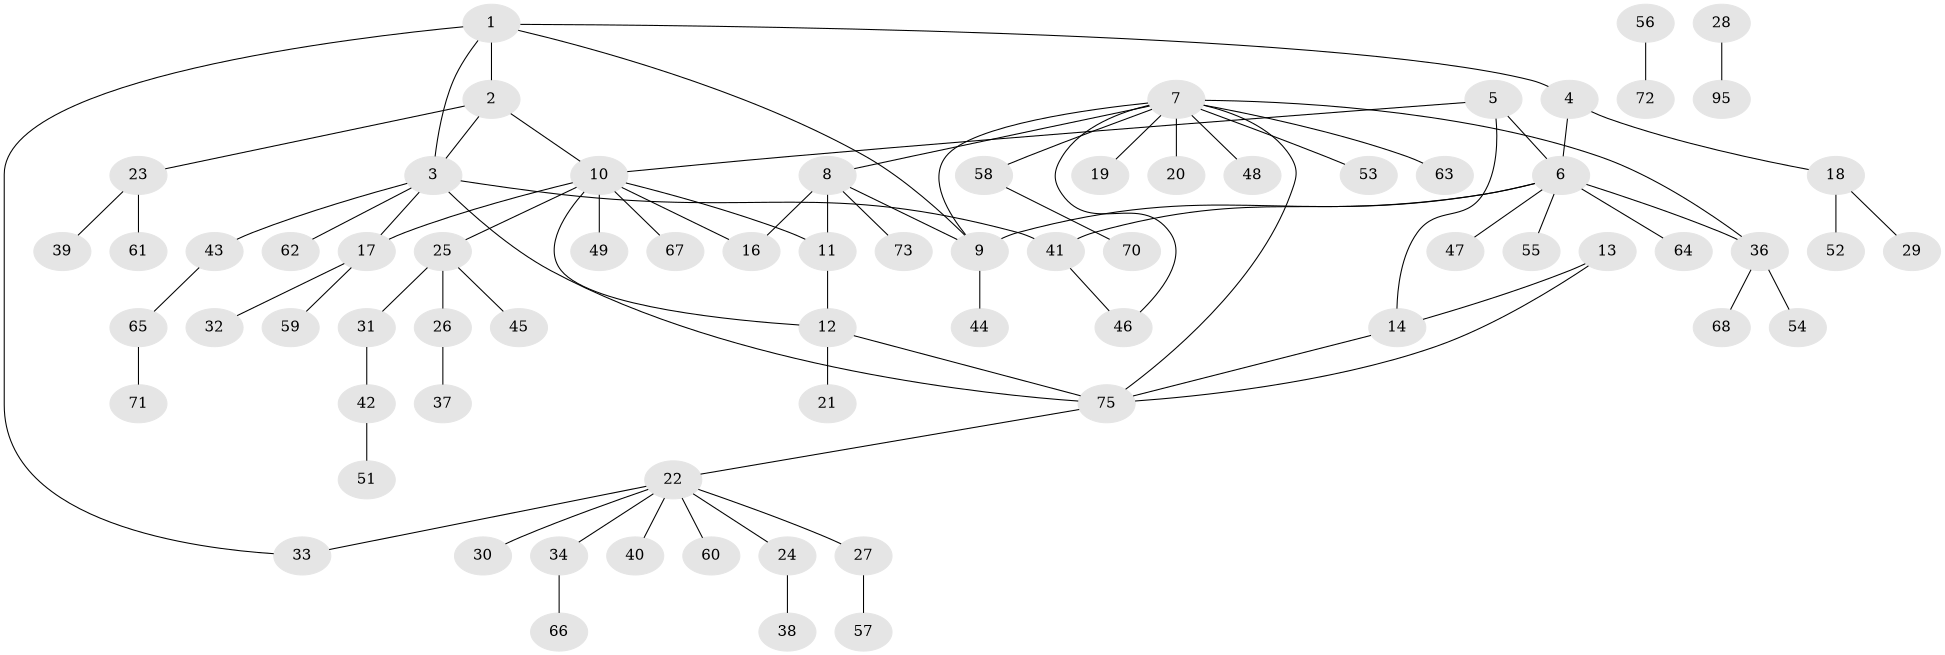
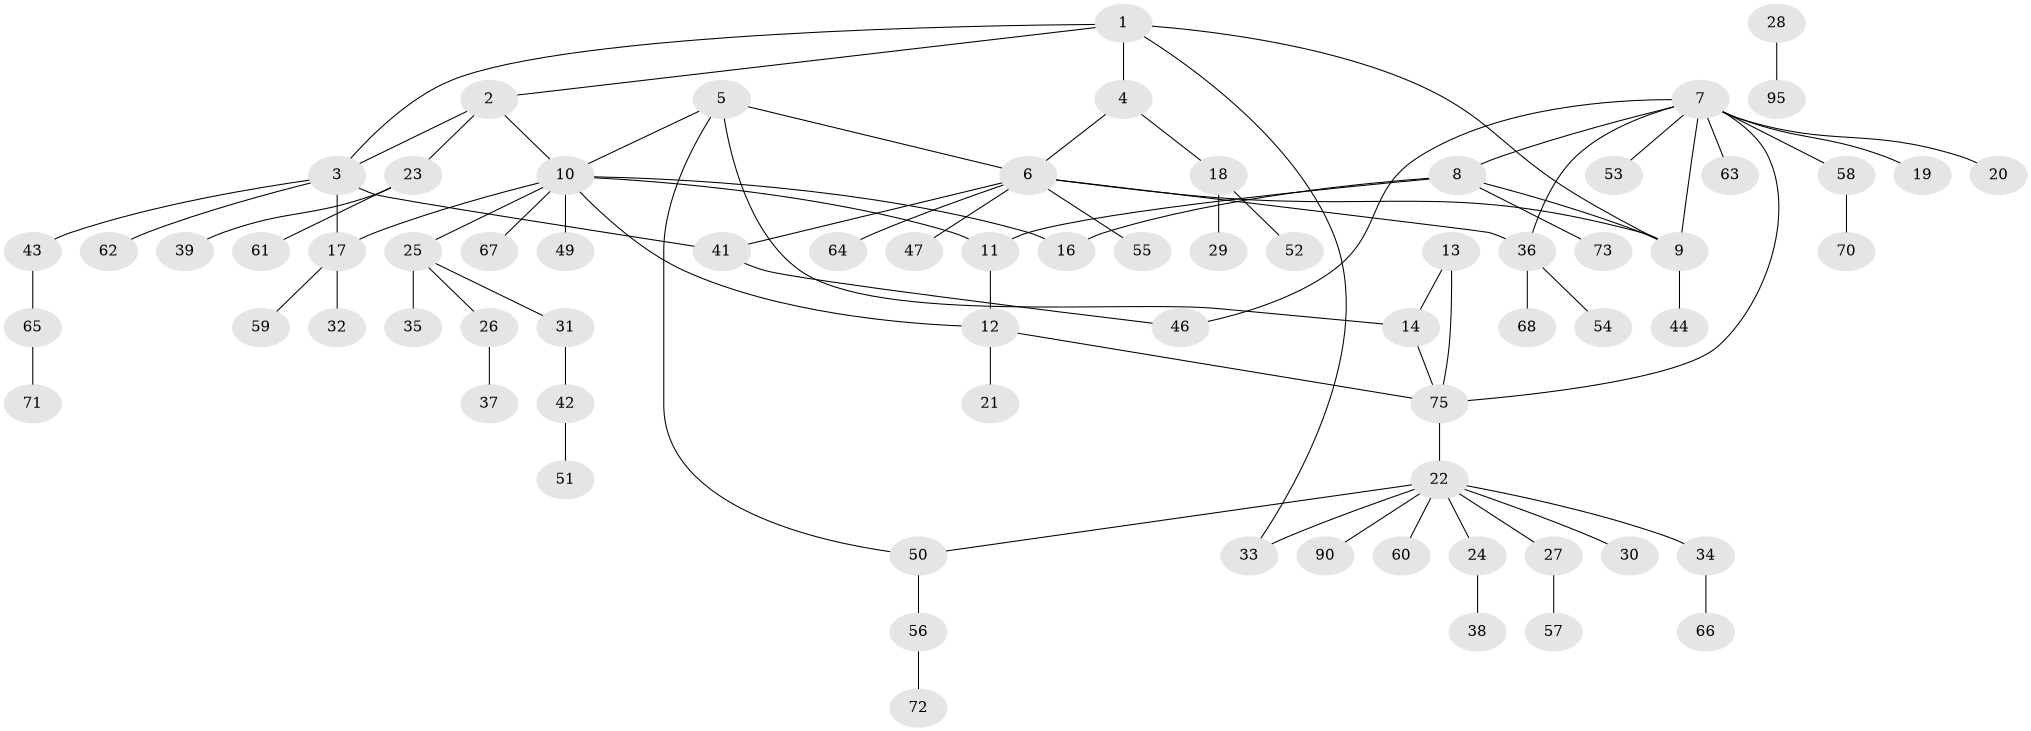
(1252, 175) -> none
(519, 328) -> (413, 328)
(745, 345) -> none
(635, 556) -> (1325, 556)
none -> (918, 556)
